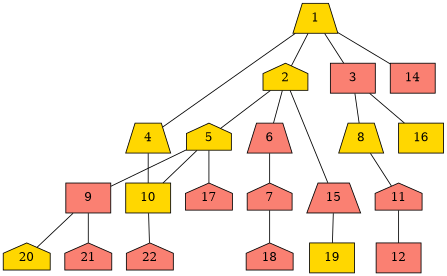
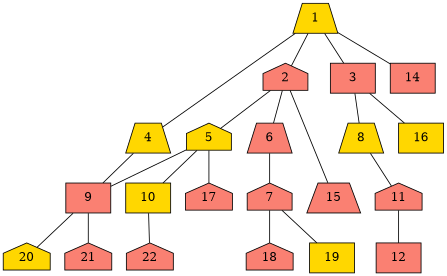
(285, 78) -> (285, 78)
(148, 162) -> (118, 168)
(333, 228) -> (299, 227)
